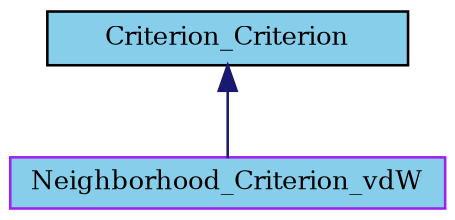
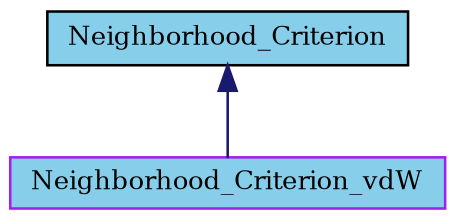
(228, 38) -> (228, 38)
